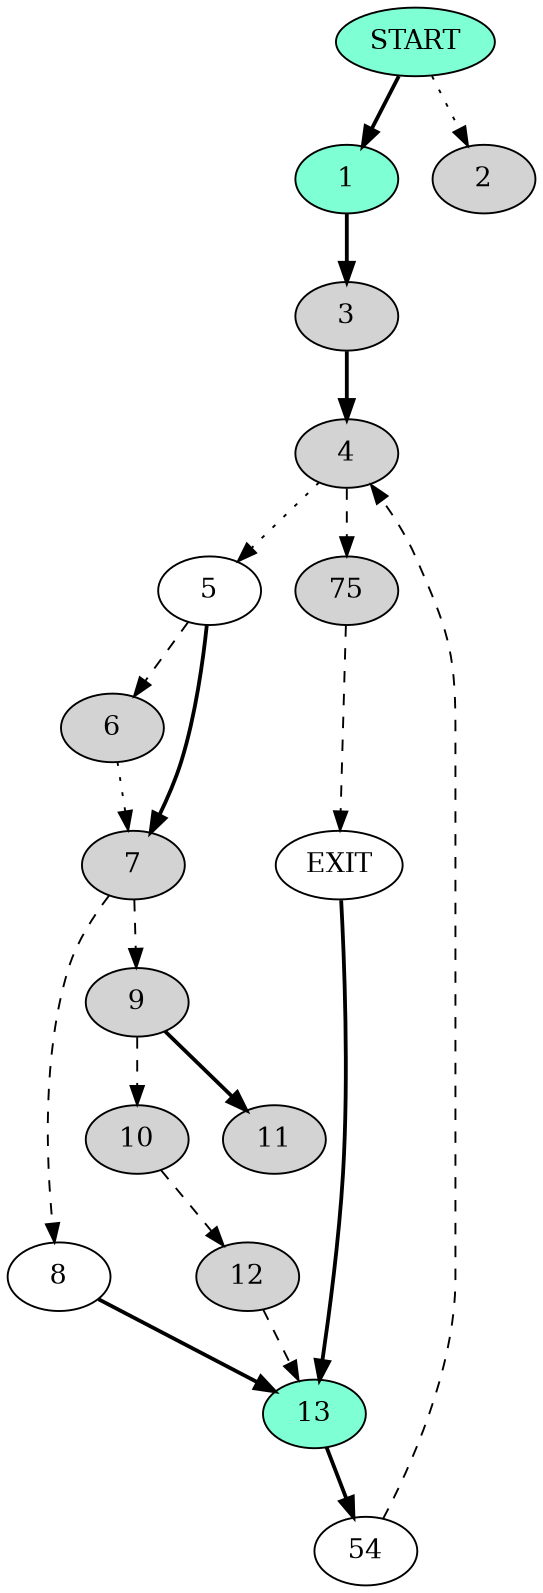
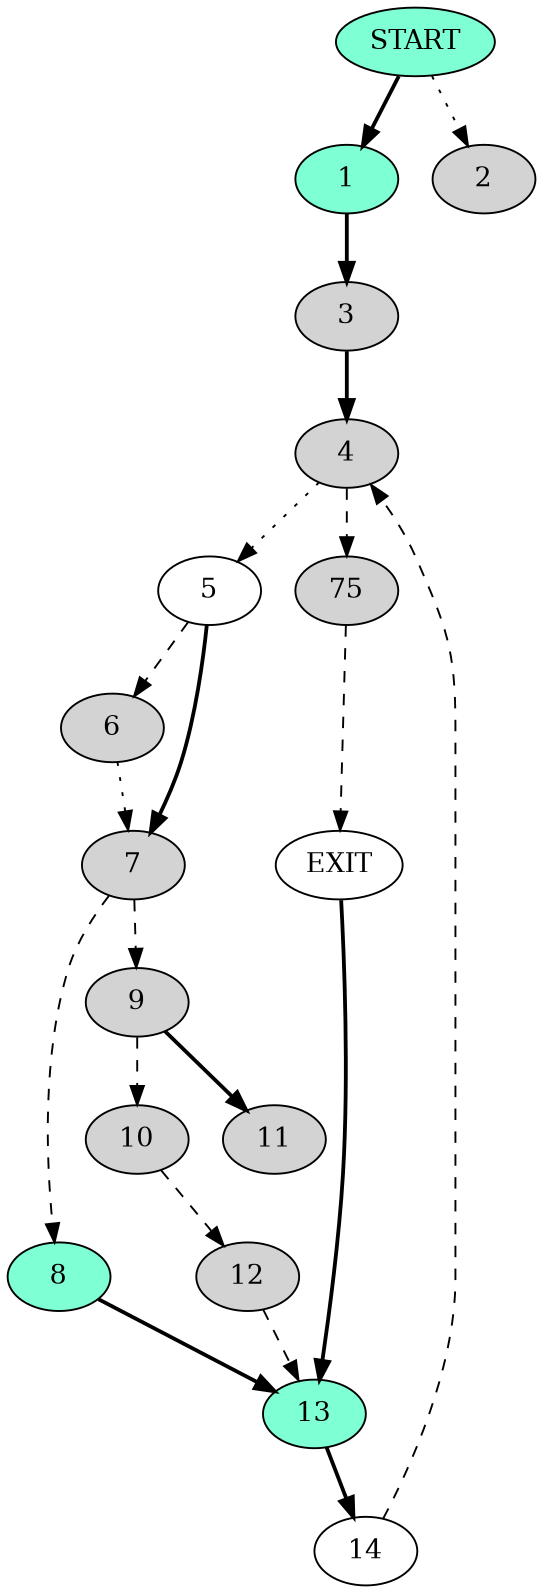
(59, 1277) -> (59, 1277)
(366, 1551) -> (366, 1551)
